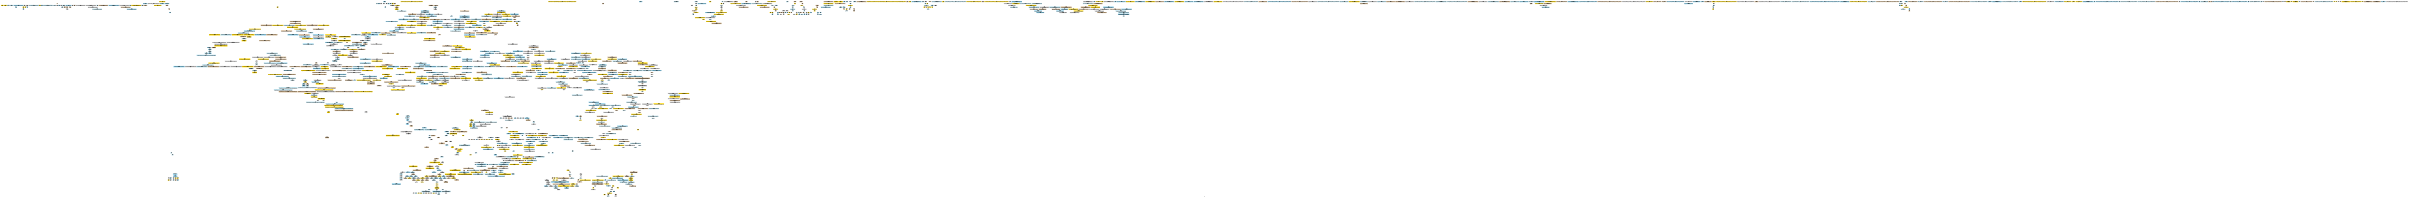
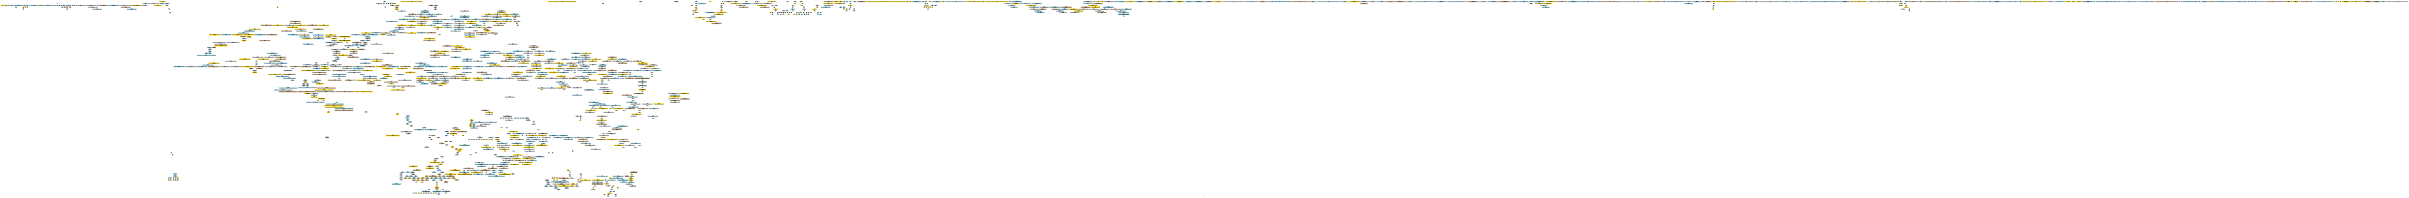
(1548, 4) -> (1548, 4)
(1900, 4) -> (1900, 4)
(618, 176) -> (618, 176)
